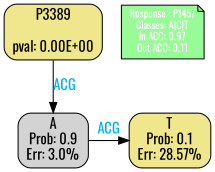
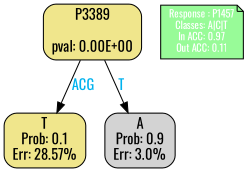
(65, 86) -> (122, 86)
(104, 141) -> (71, 82)
